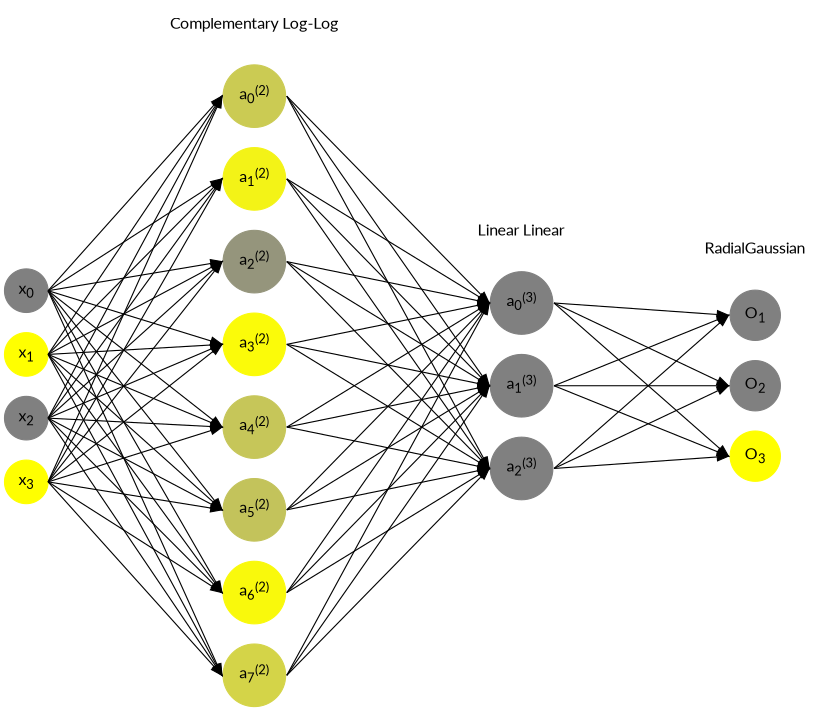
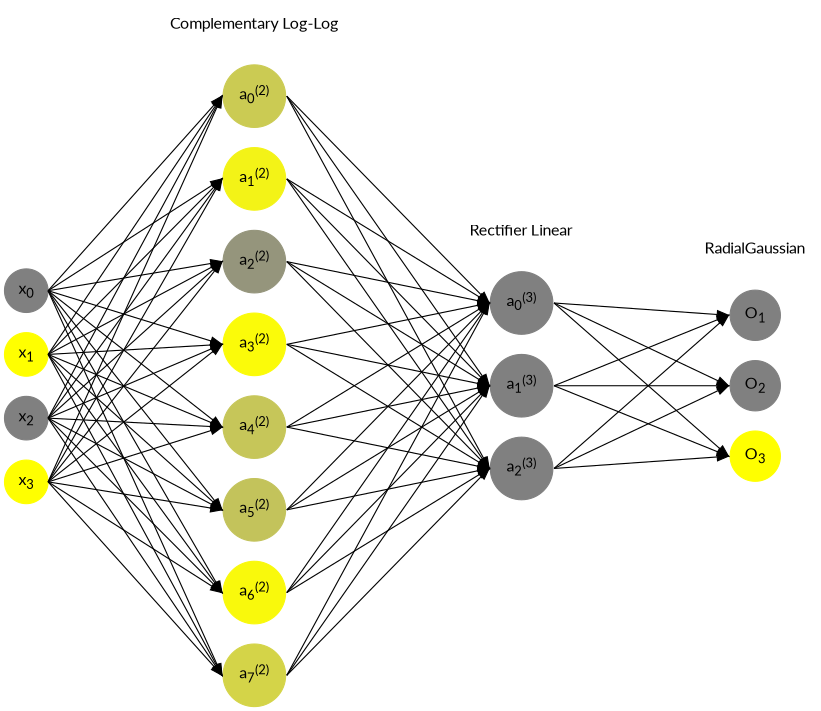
(522, 231) -> (522, 231)
